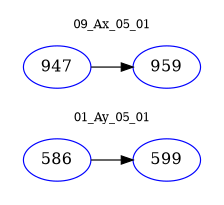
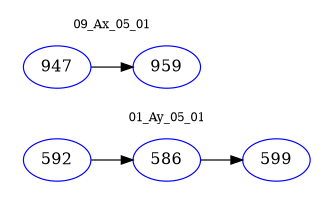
none -> (57, 160)
